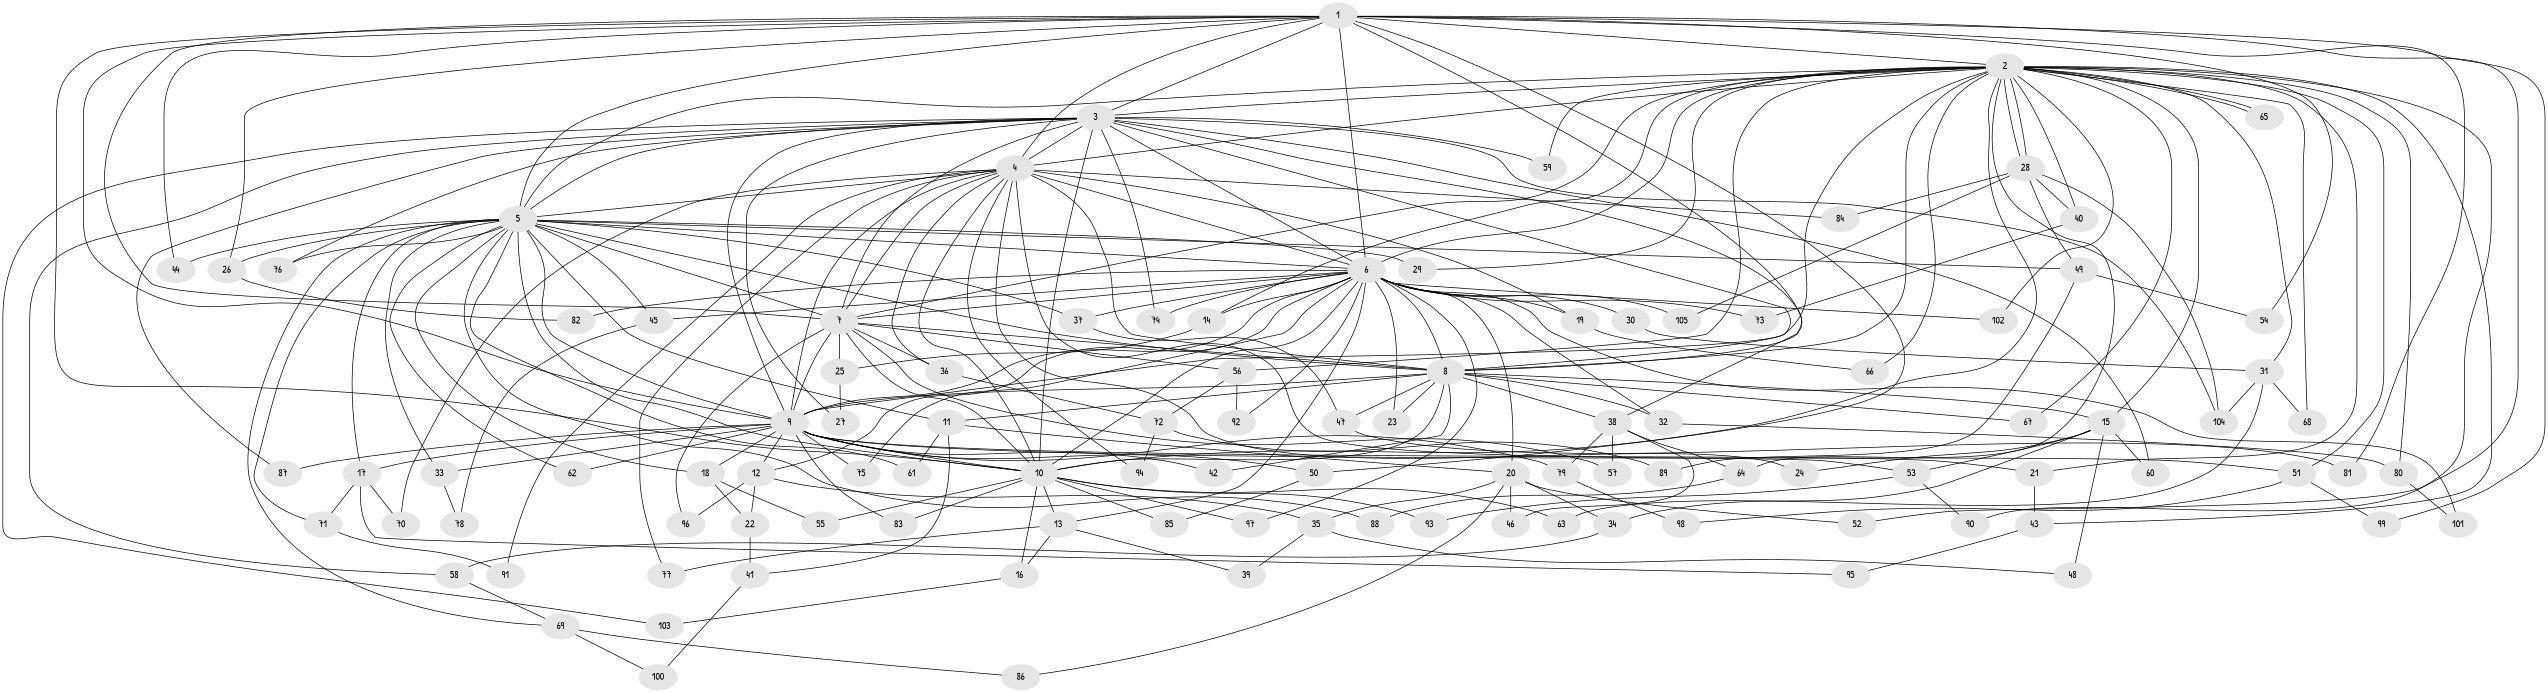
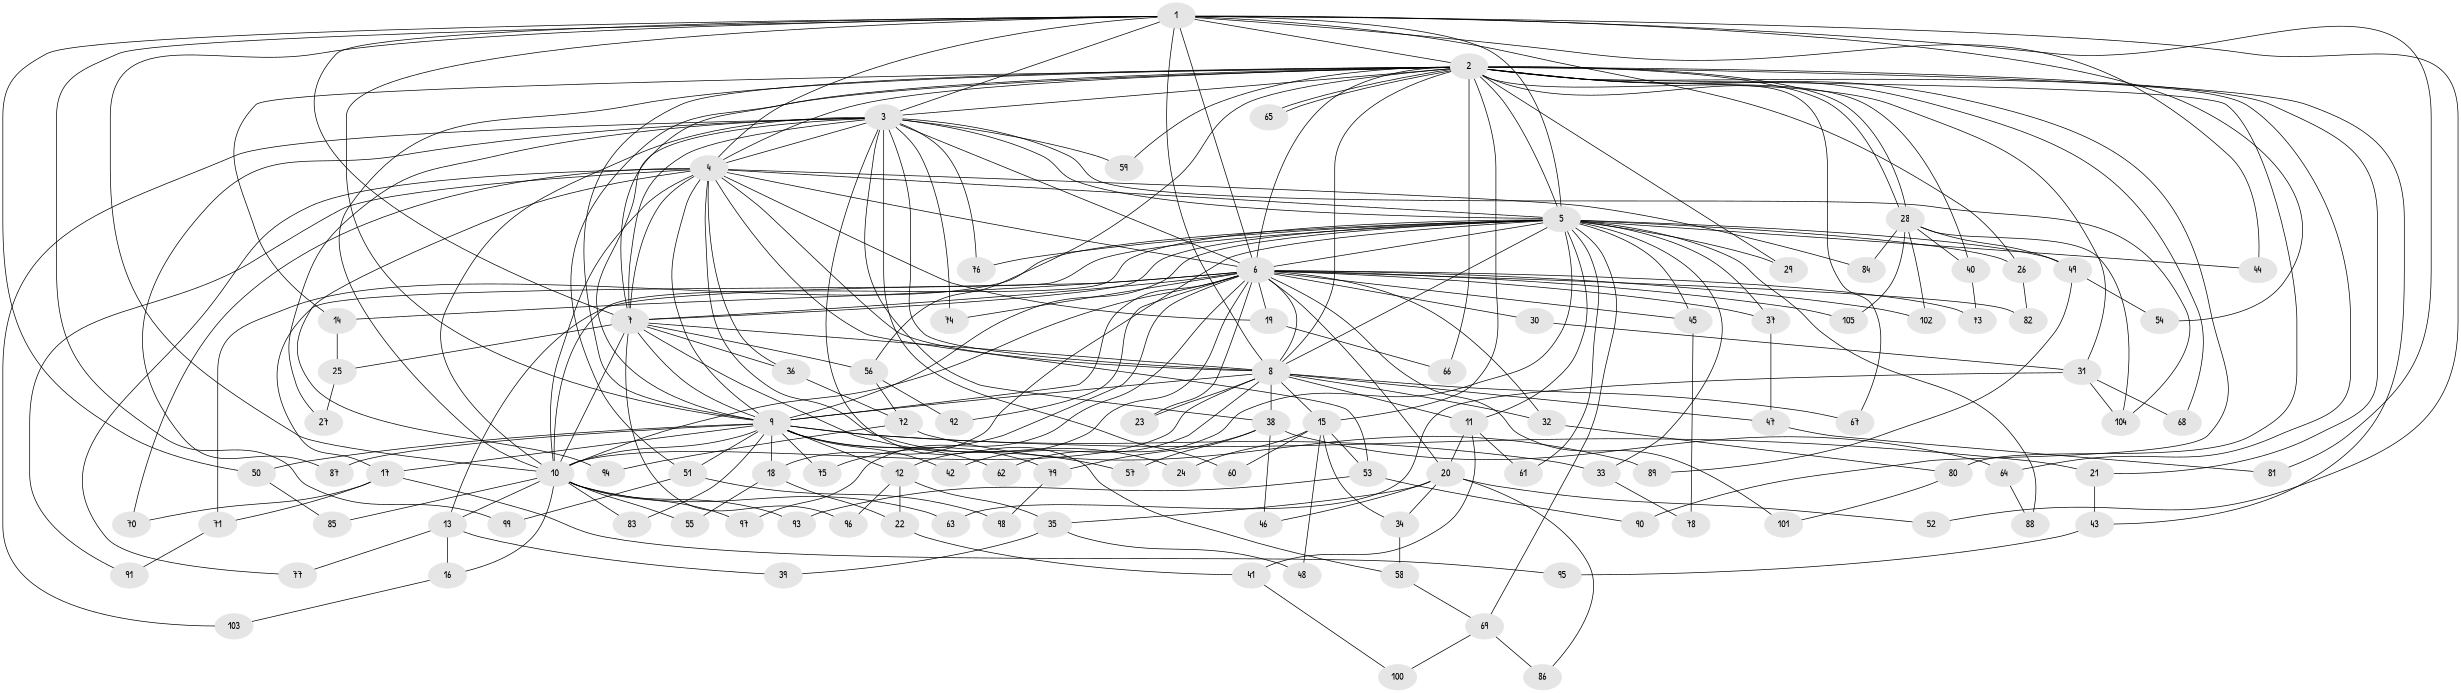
(2112, 201) -> (1918, 270)
